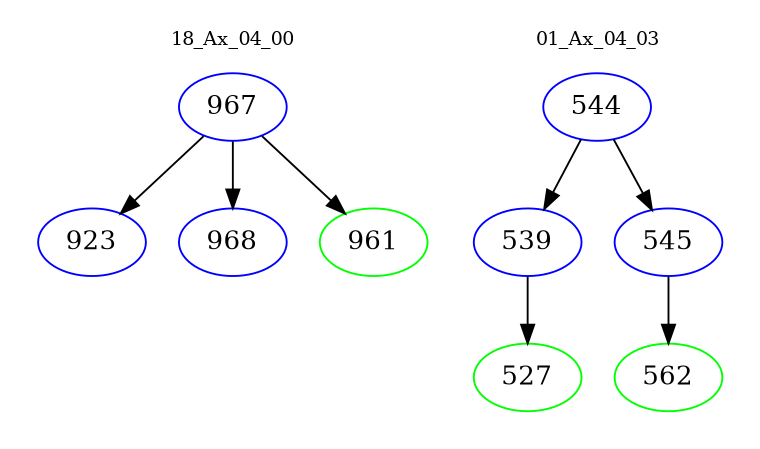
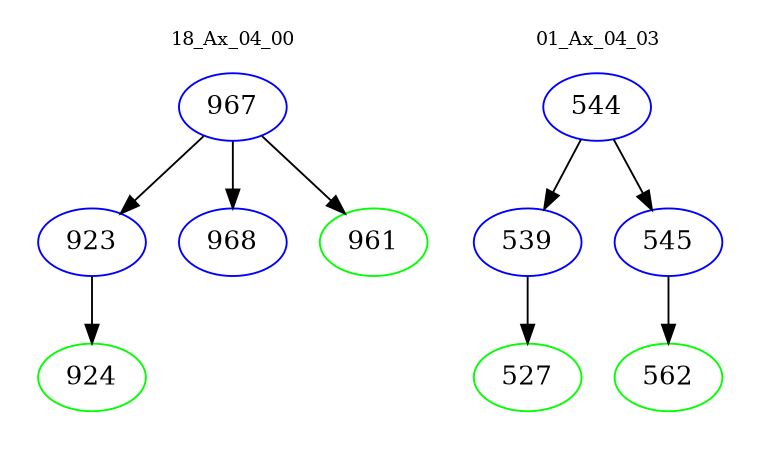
none -> (92, 377)
